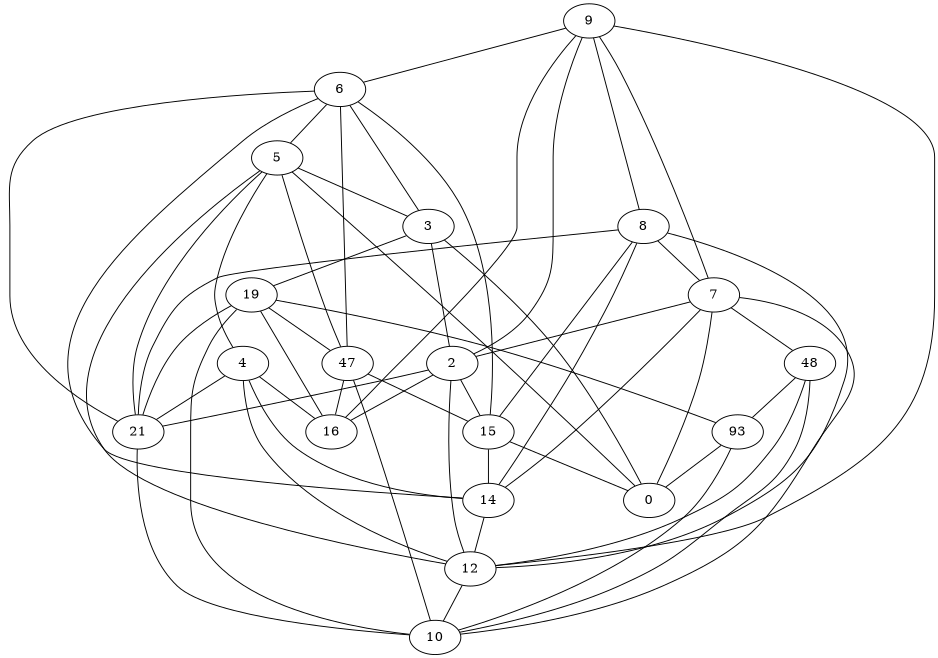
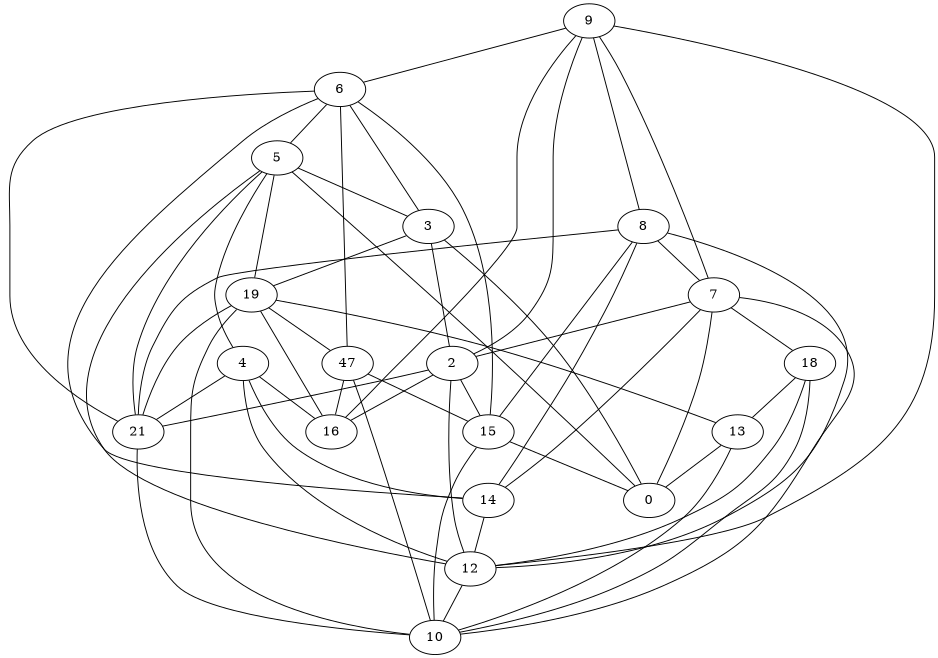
(308, 257) -> (264, 226)
(810, 363) -> (810, 363)
(738, 432) -> (738, 432)
(488, 466) -> (439, 530)
